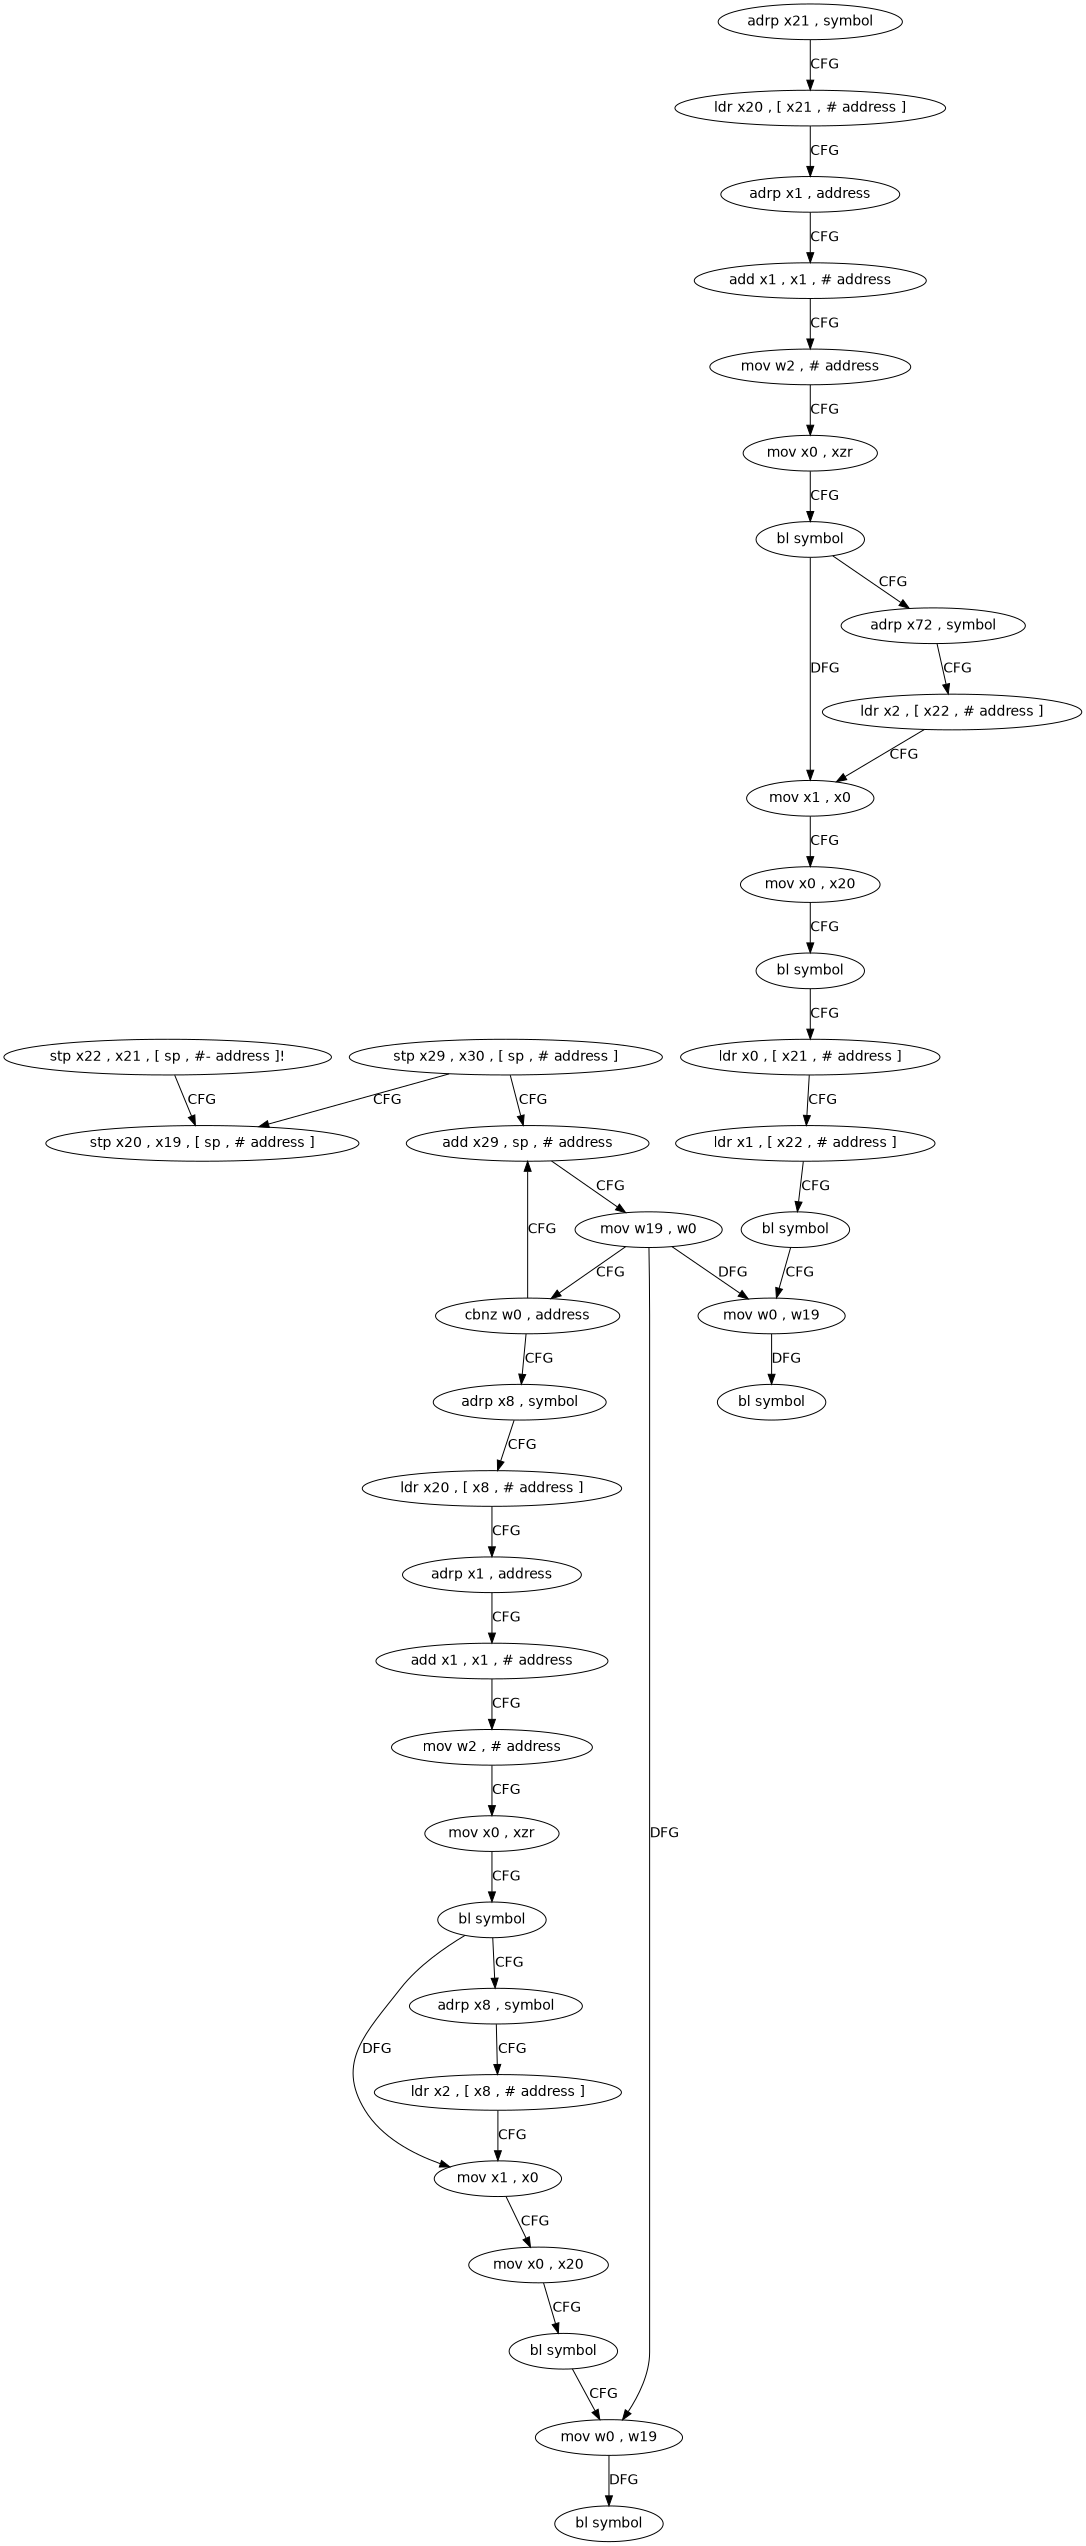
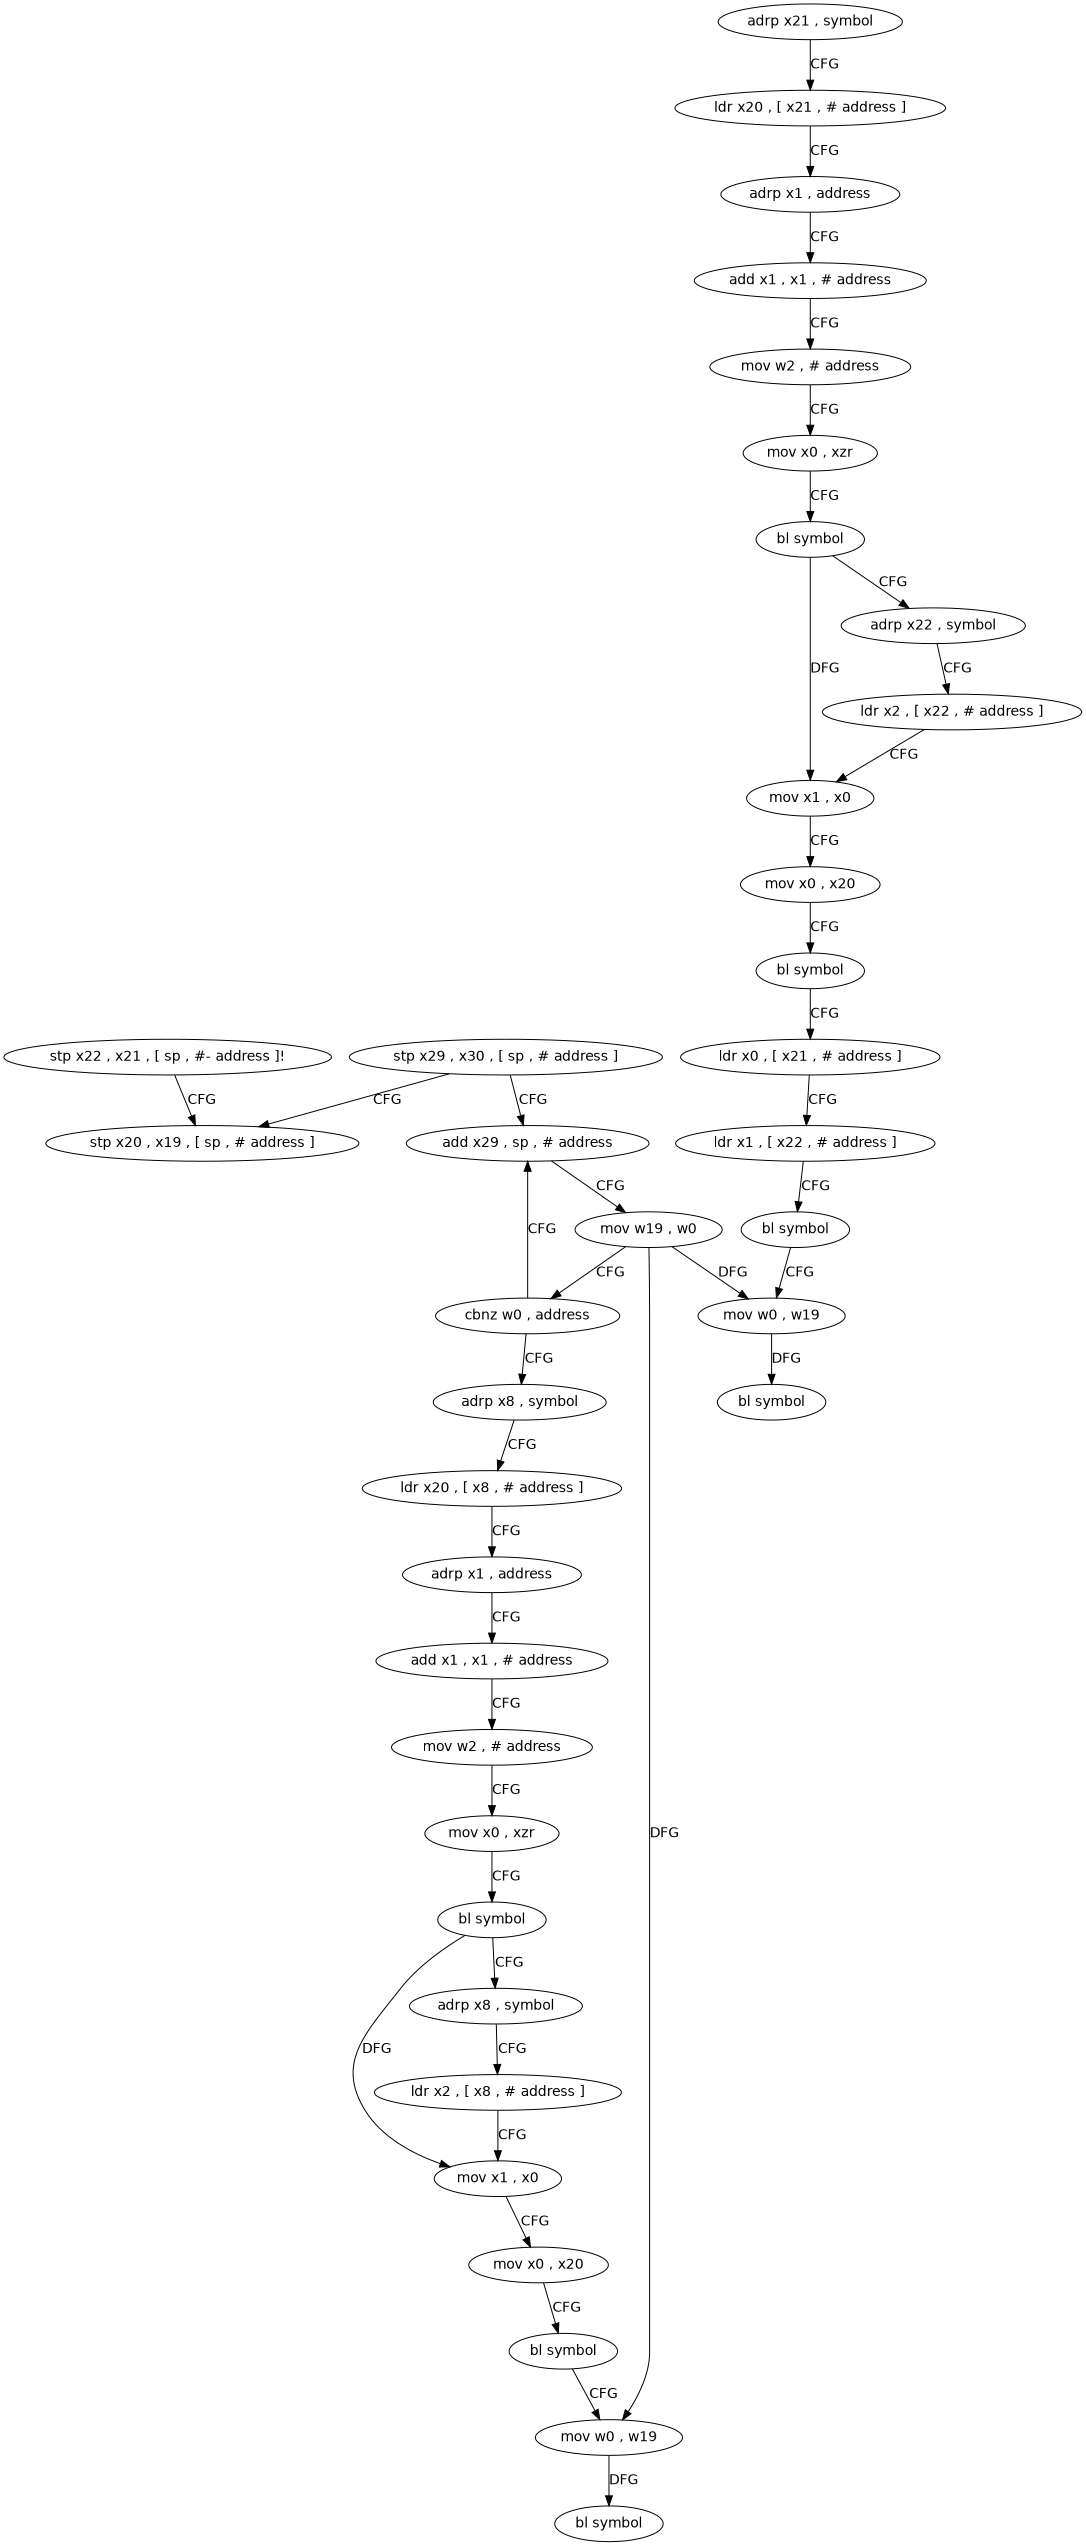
(933, 626) -> (933, 626)
